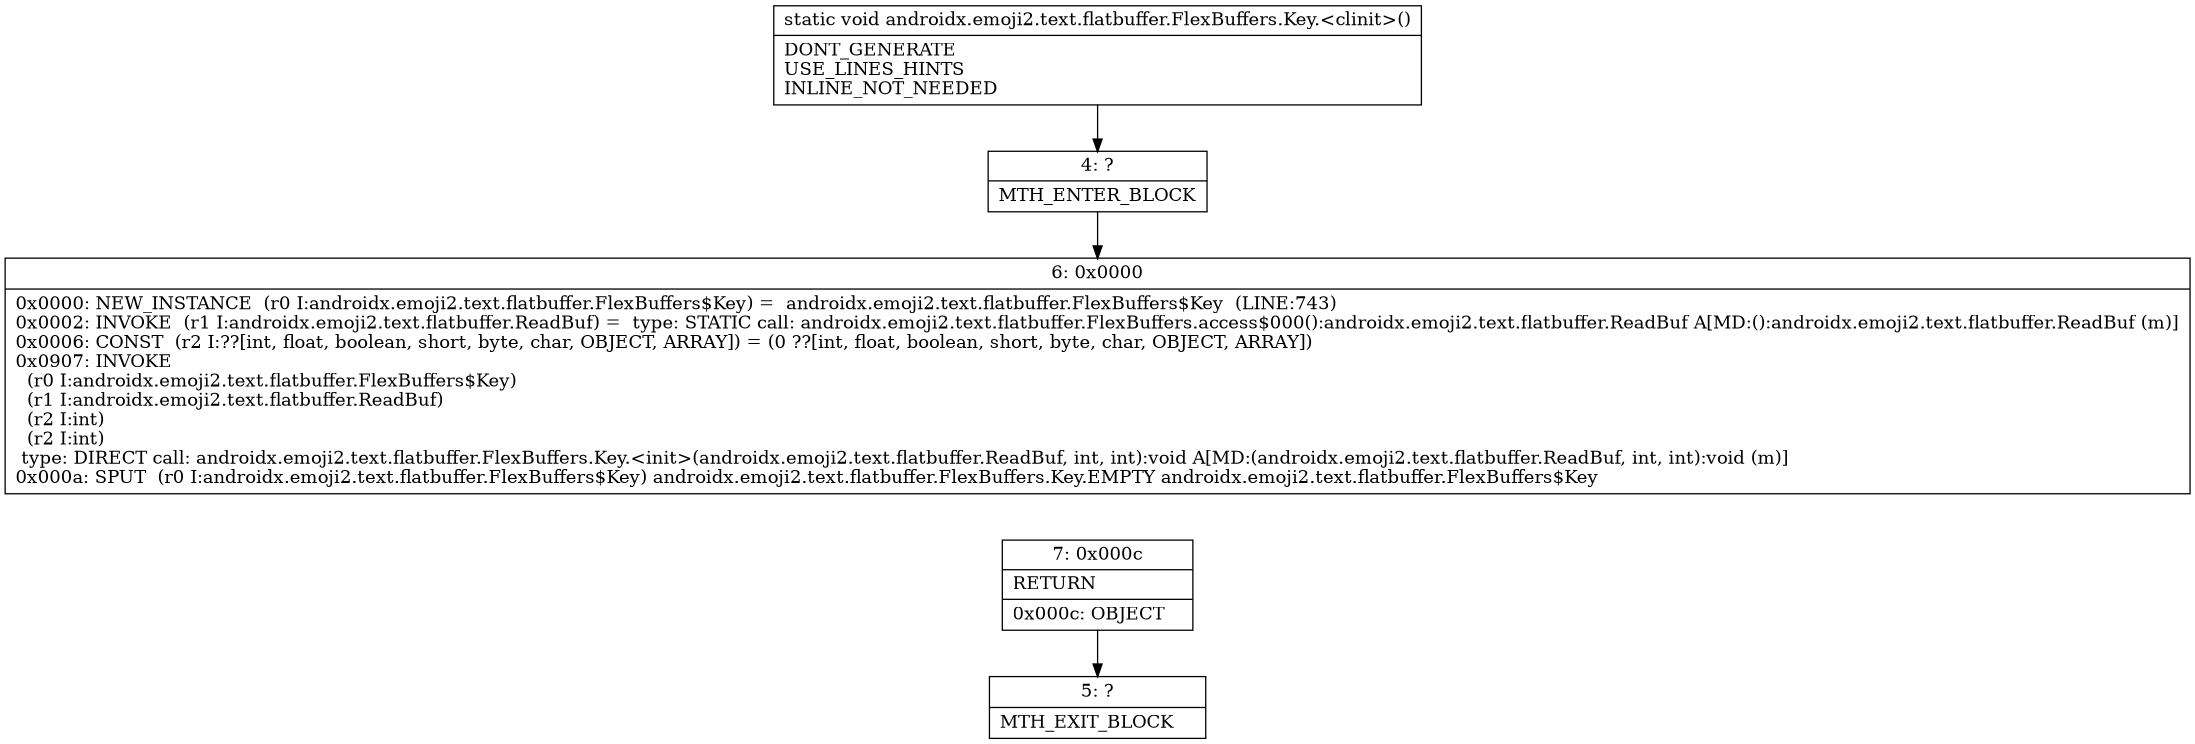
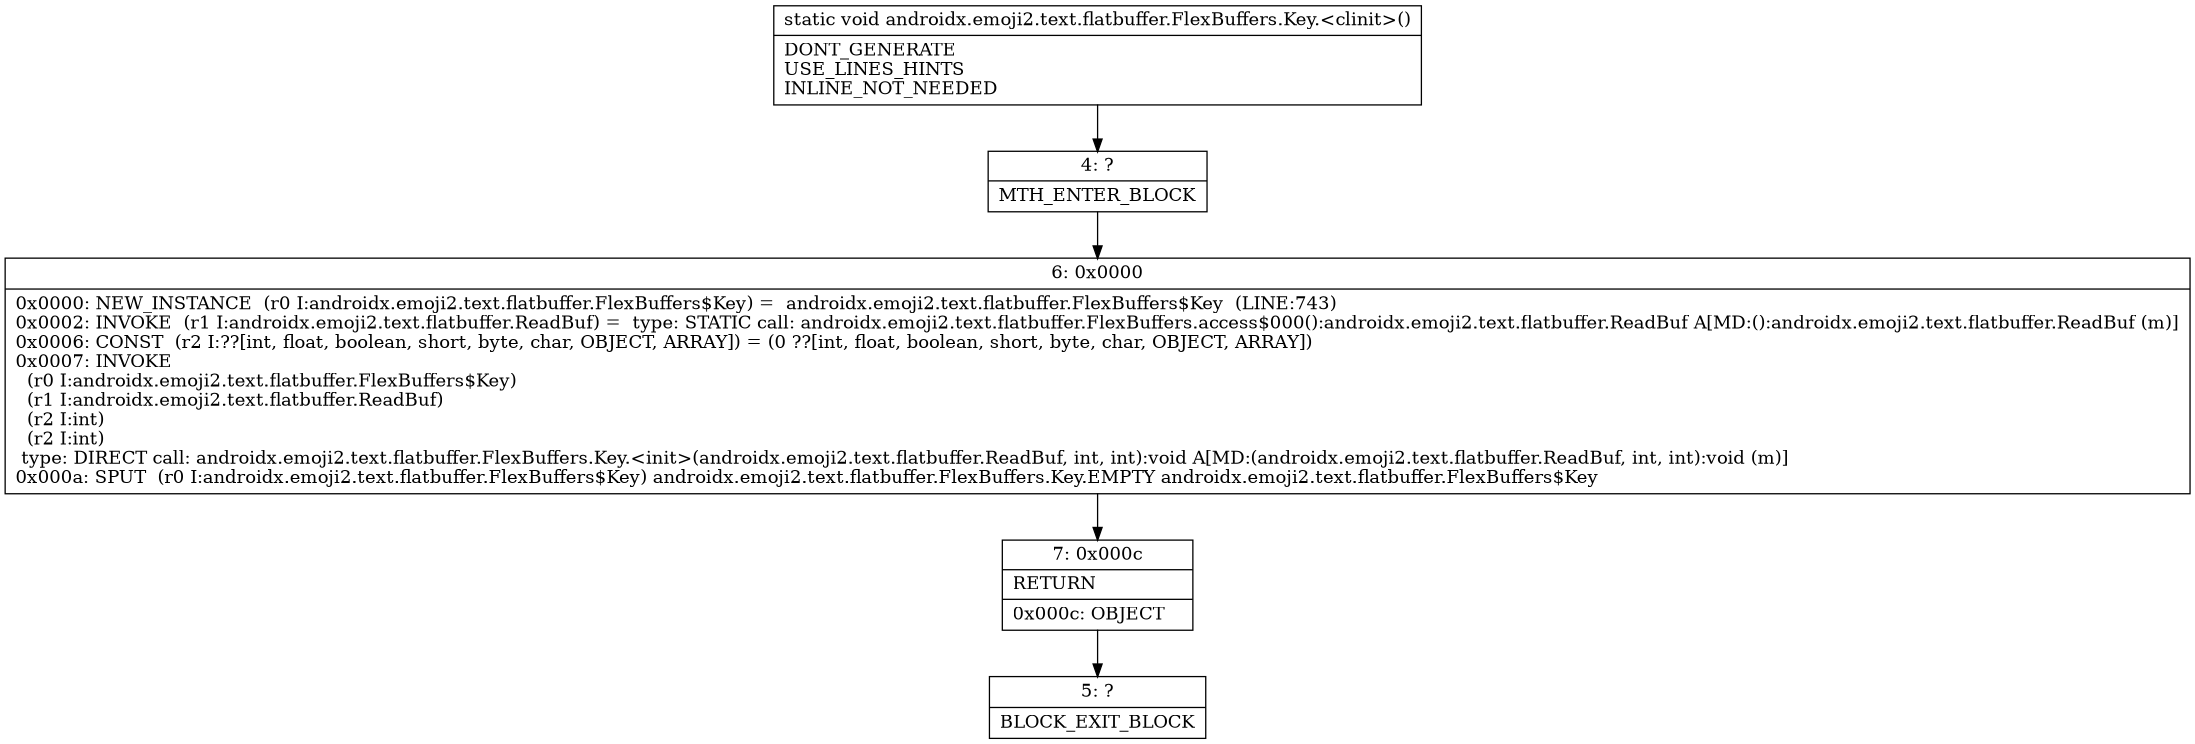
(100, 362) -> (100, 362)
none -> (1098, 510)
(1087, 722) -> (1098, 722)
